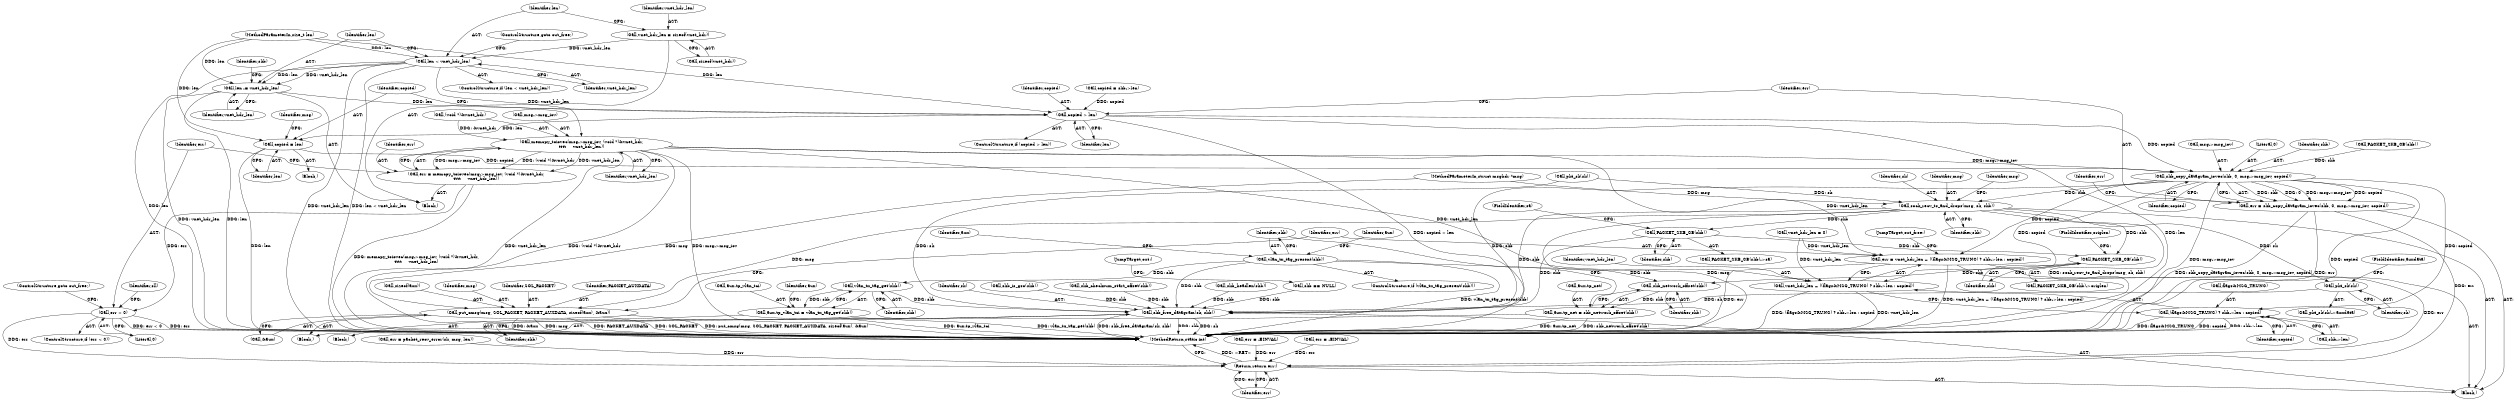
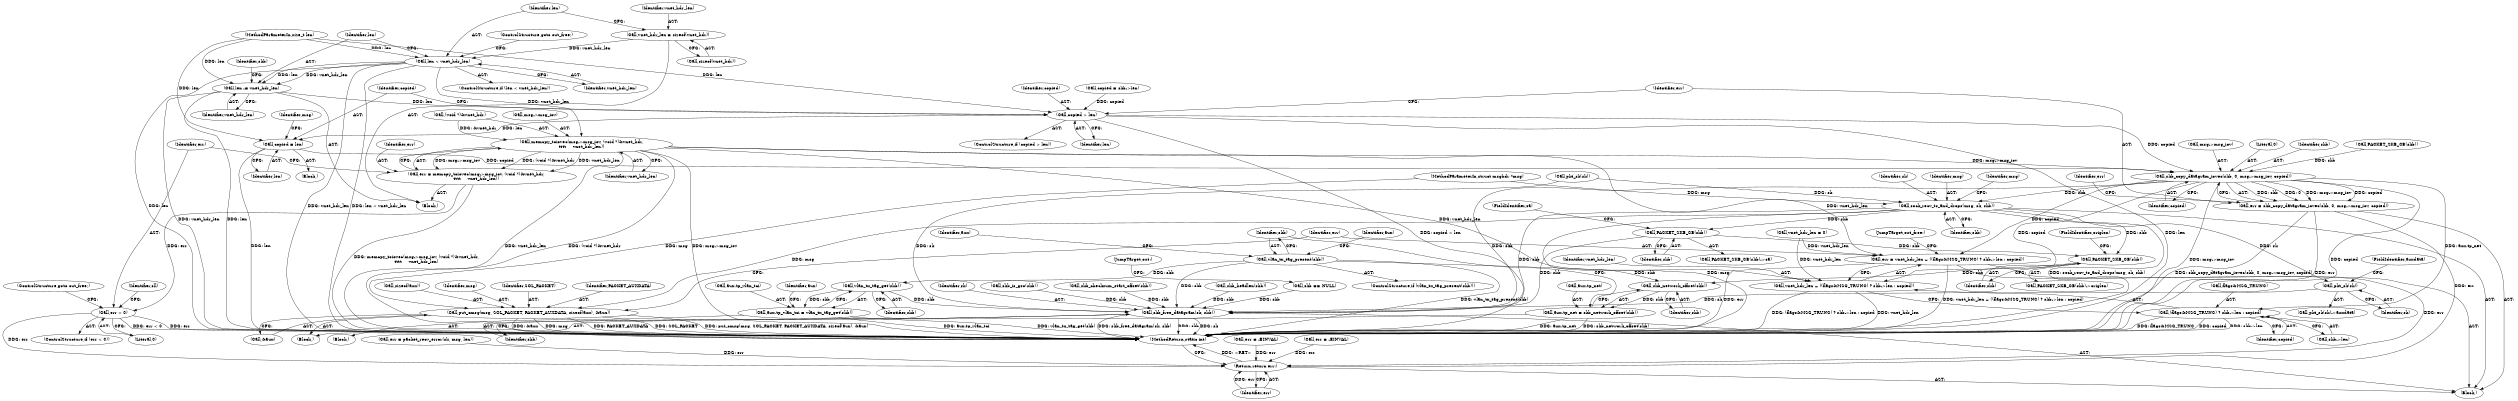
(2459, 246) -> (2463, 246)
